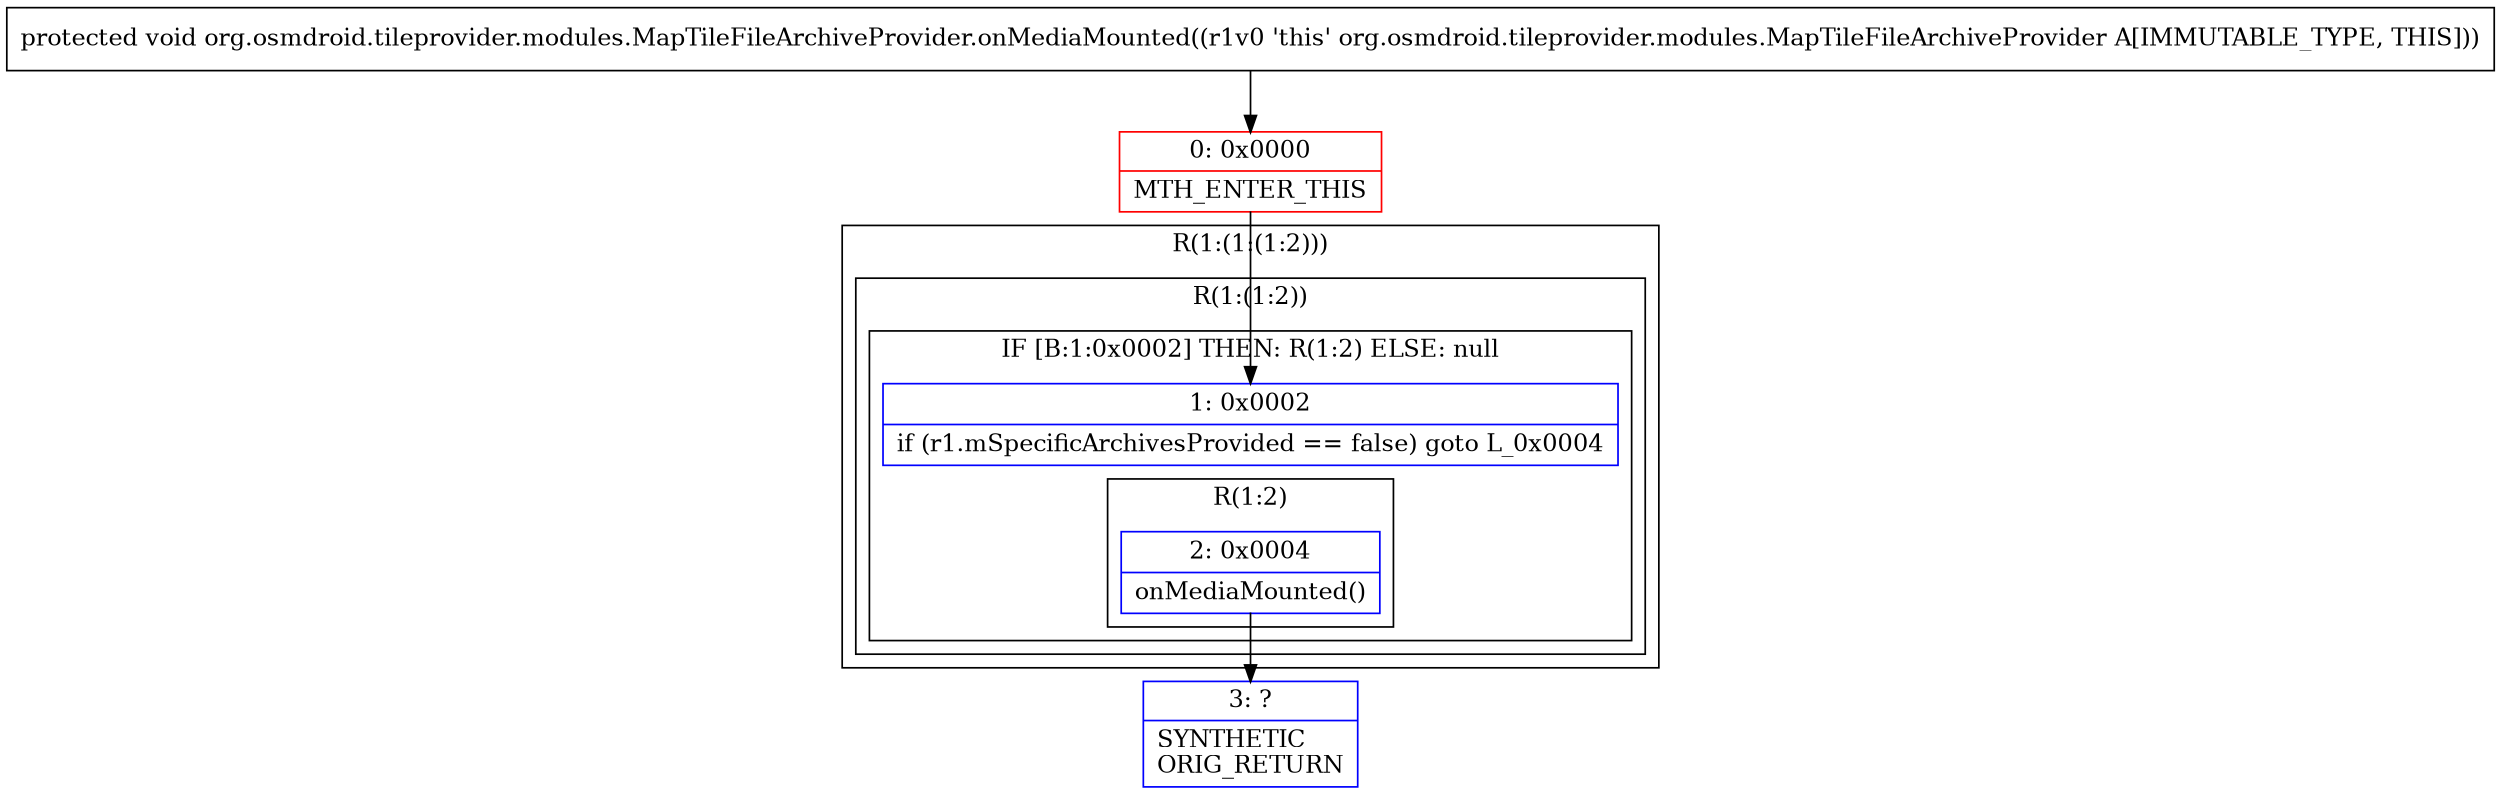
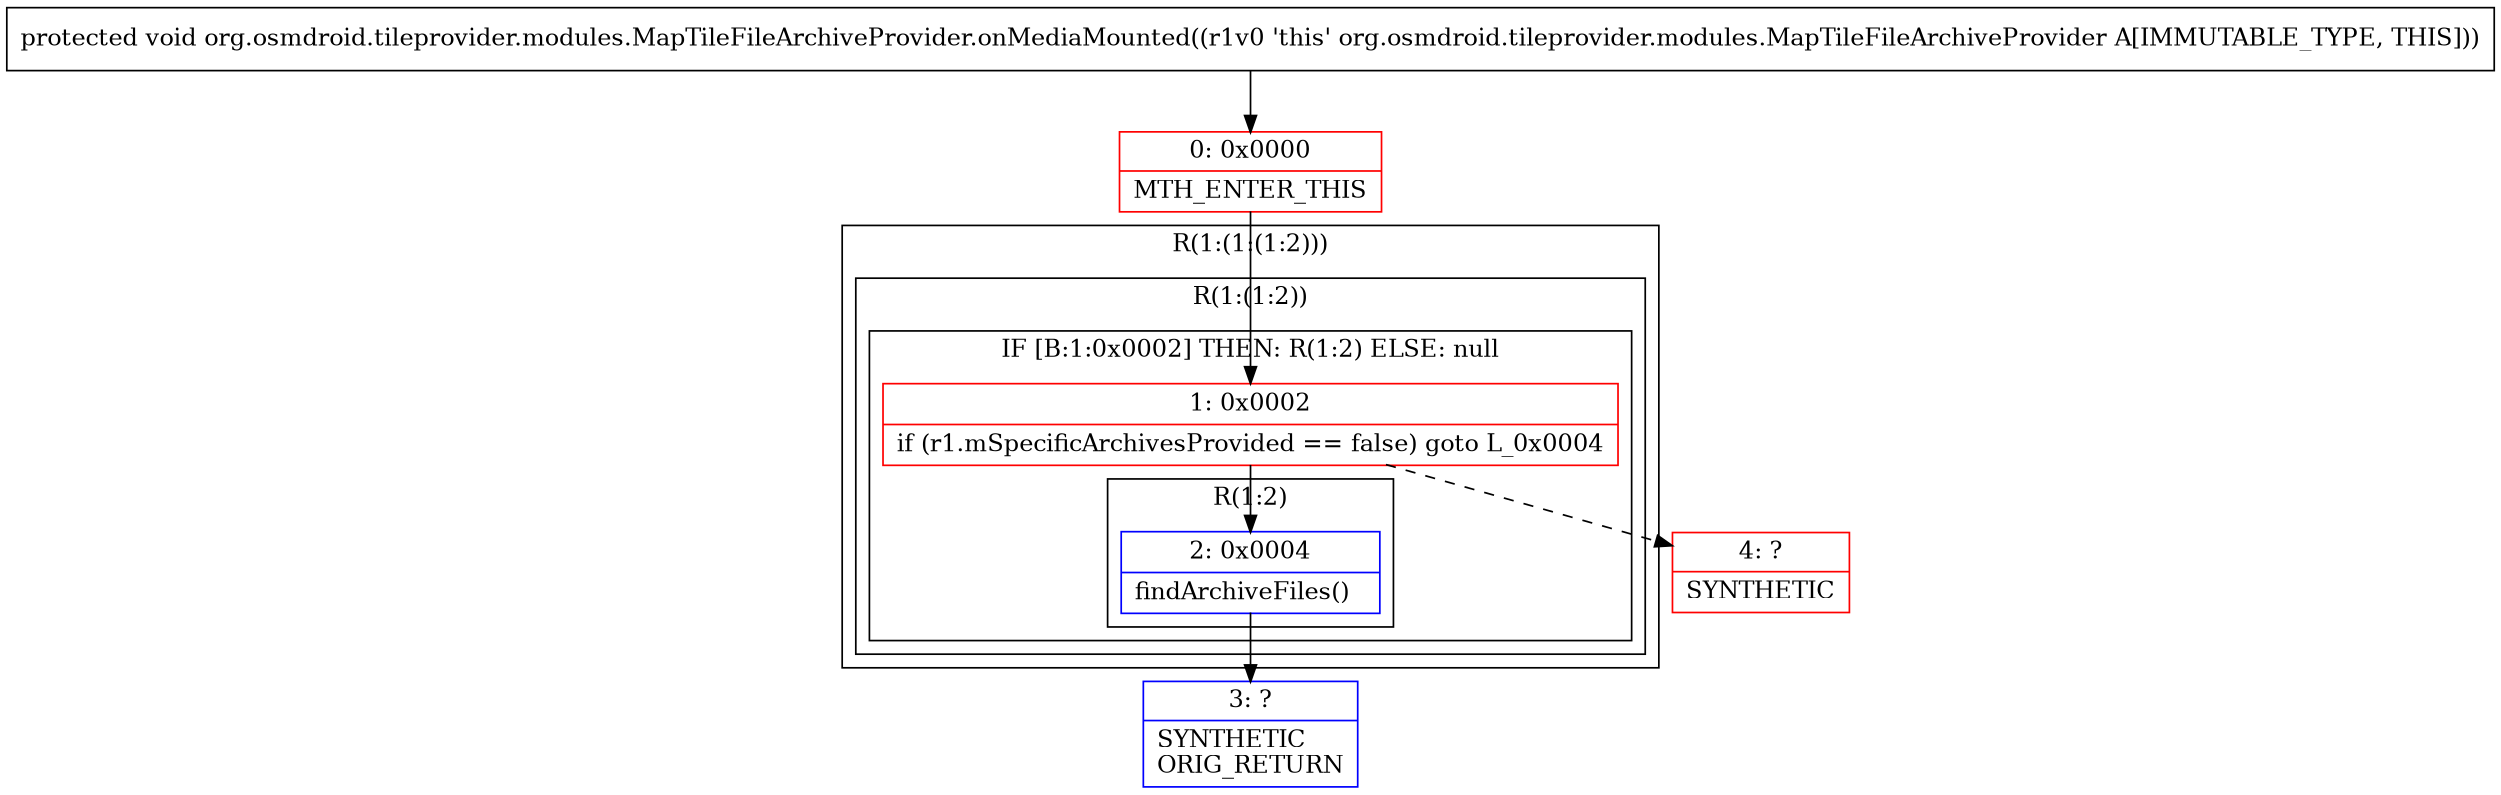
(1251, 424) -> (1251, 424)
none -> (1251, 490)
none -> (1761, 573)
(1251, 592) -> (1243, 592)
